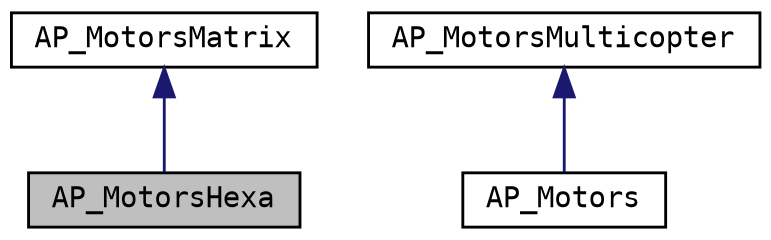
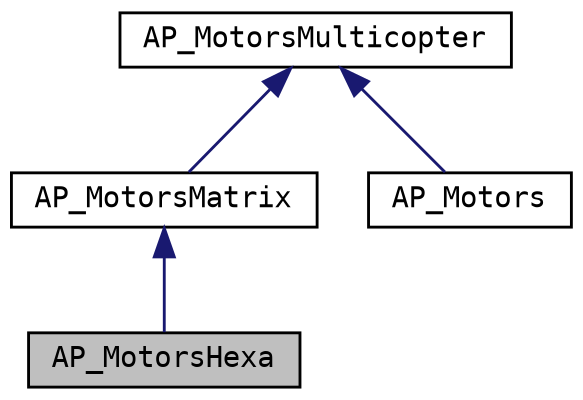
none -> (229, 131)
